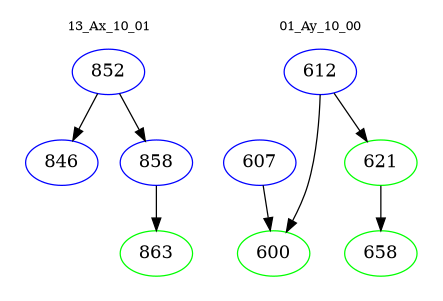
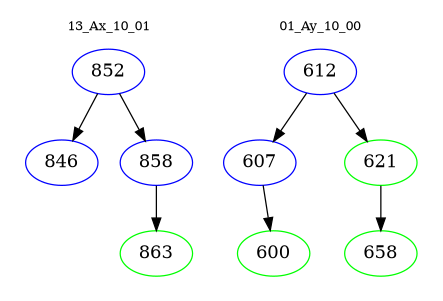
(314, 160) -> (294, 112)
